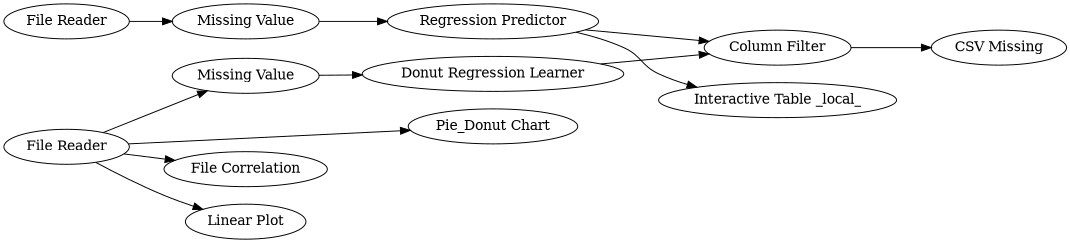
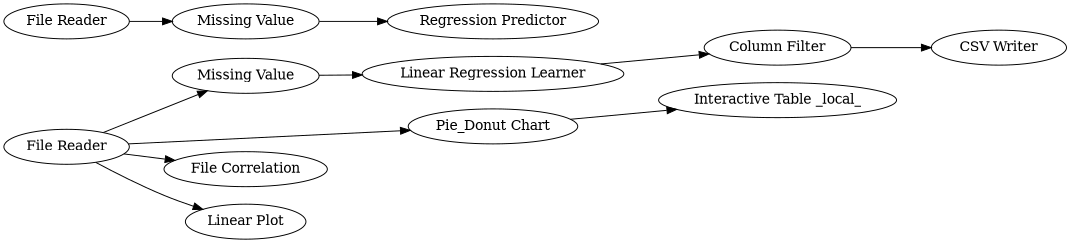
(642, 35) -> none
(999, 48) -> (999, 48)
(634, 54) -> (619, 115)
(493, 74) -> (493, 74)
